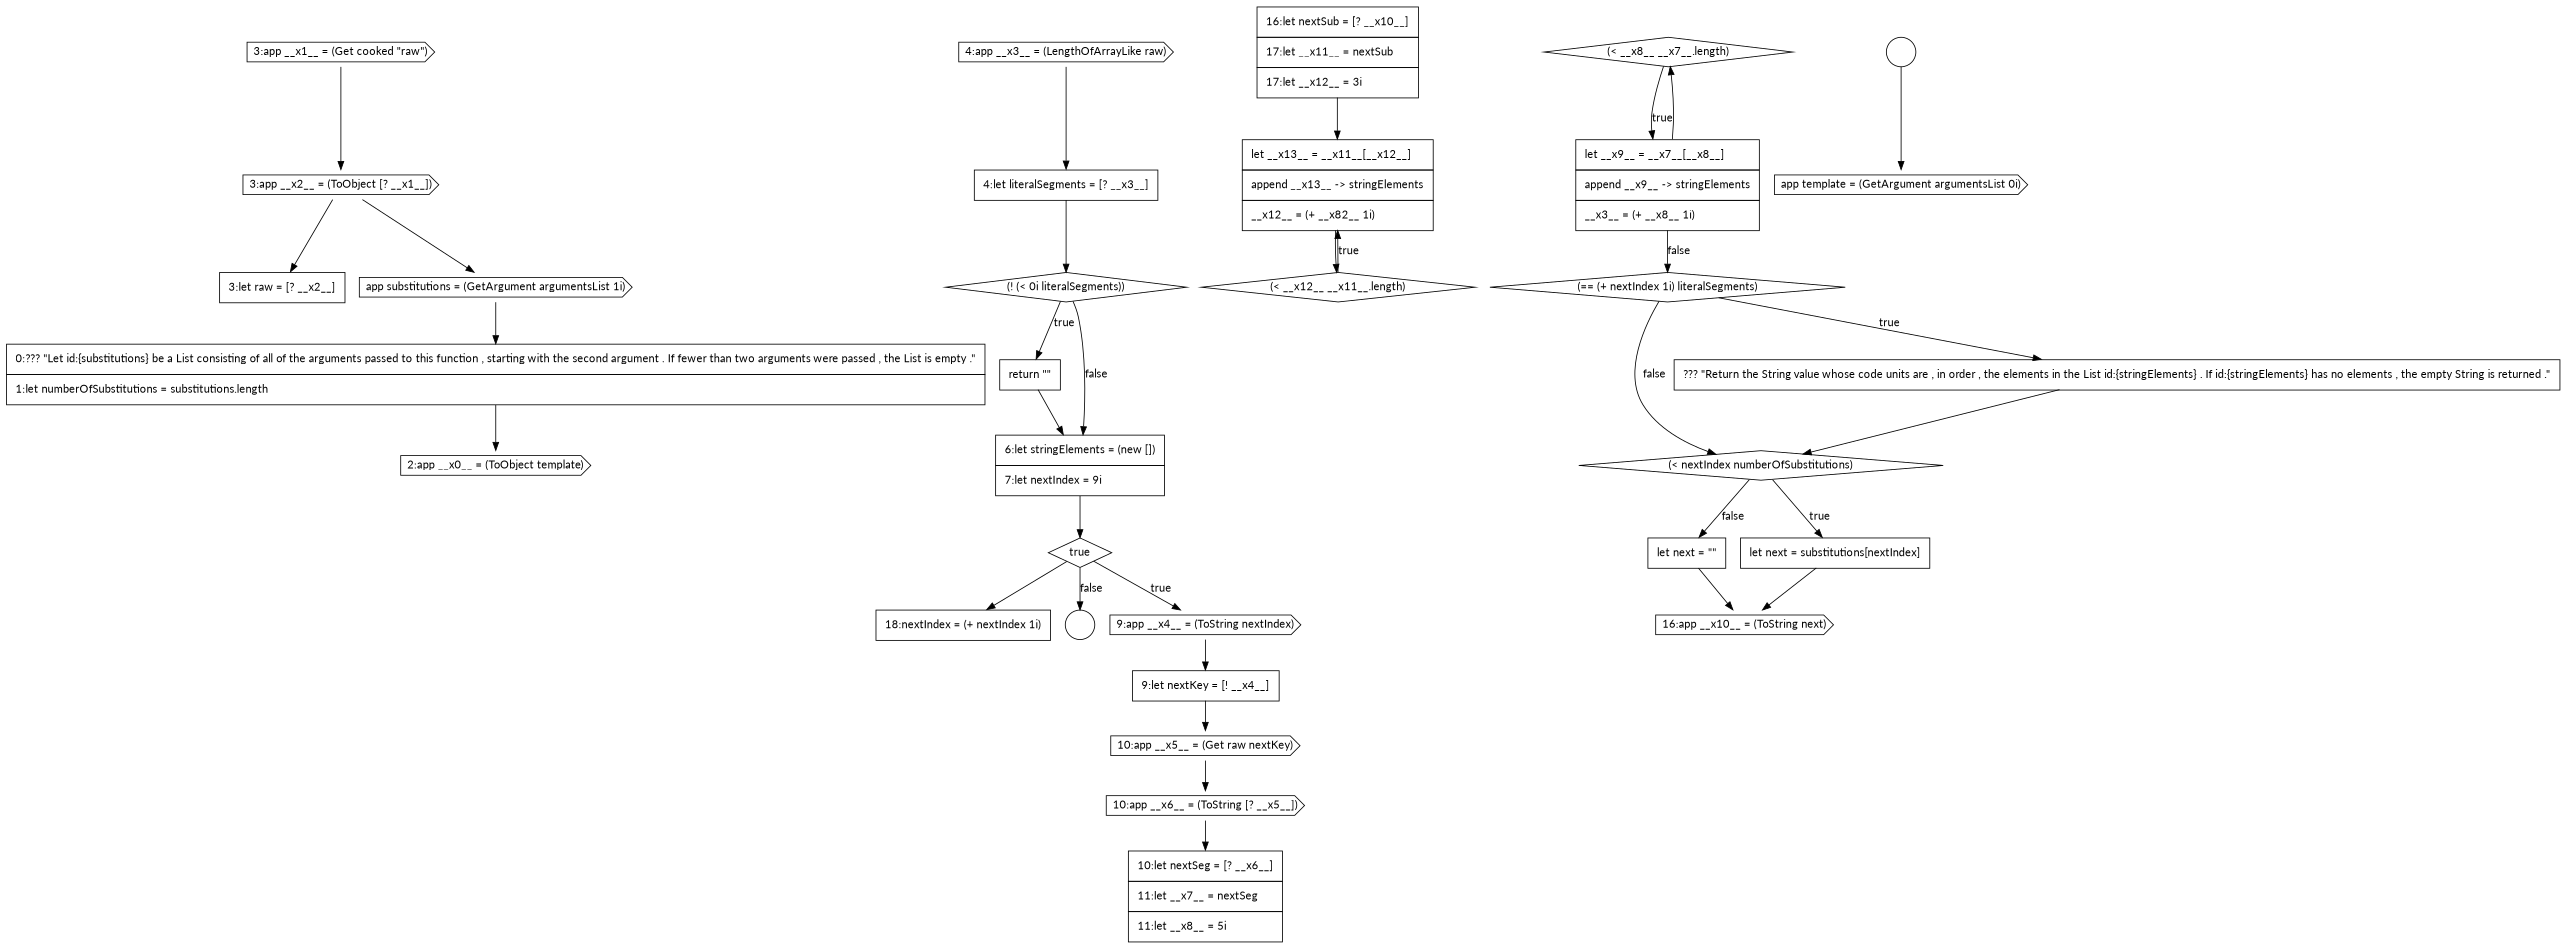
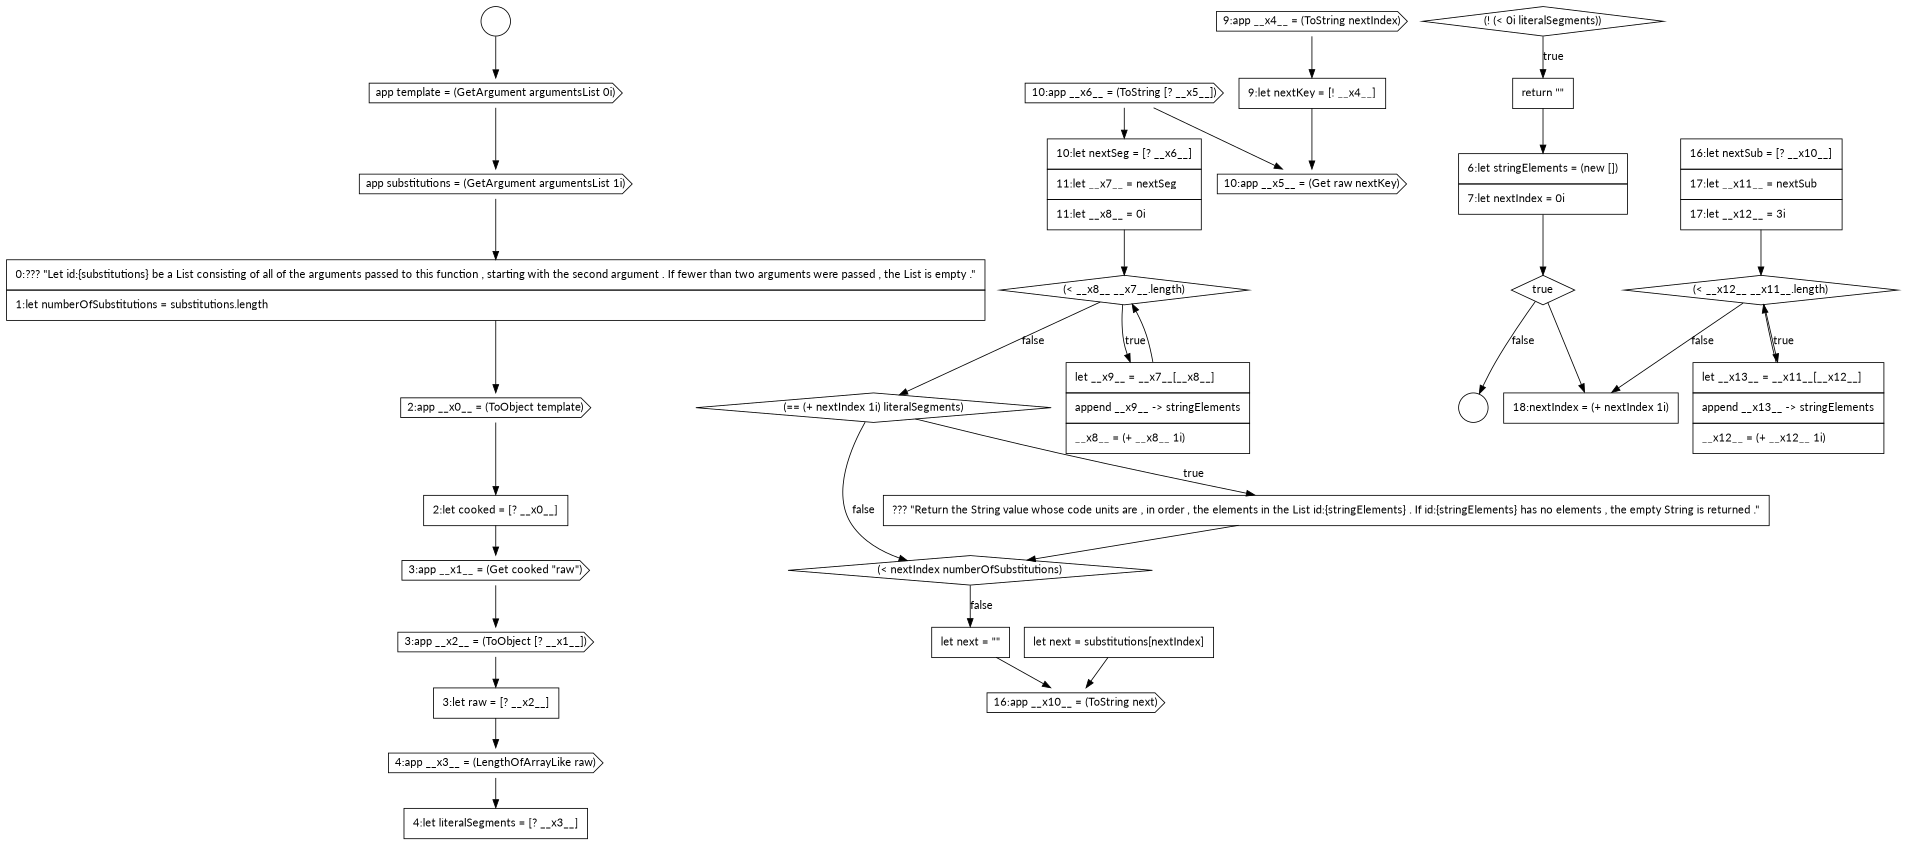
(1337, 114) -> (1761, 248)
(1313, 215) -> (1764, 438)
(1640, 215) -> (1130, 438)
(1066, 232) -> none
(415, 234) -> (496, 134)
(1668, 247) -> (1004, 347)
none -> (1124, 248)
none -> (1681, 345)
(1084, 363) -> none
(1053, 480) -> (1516, 199)
(1795, 505) -> none
none -> (496, 510)
(1133, 584) -> none
none -> (496, 729)
(1205, 772) -> (1214, 137)
(1182, 926) -> (1101, 214)
